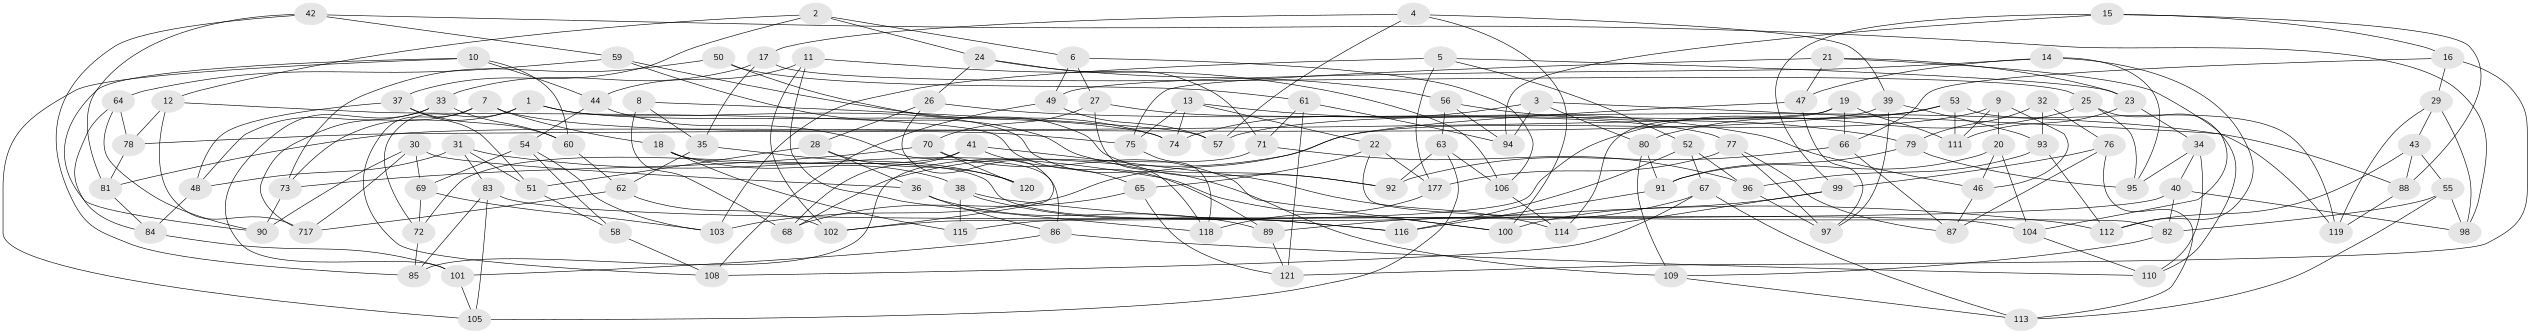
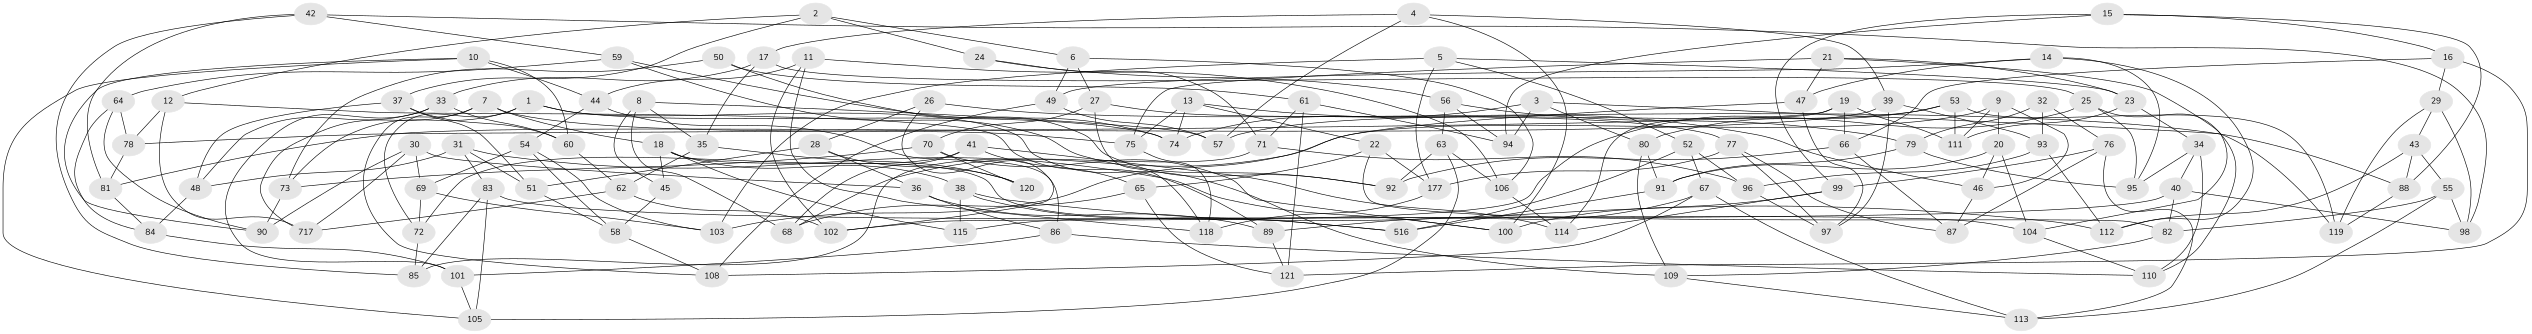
(960, 75) -> none
none -> (665, 189)
(1401, 232) -> (1401, 232)
